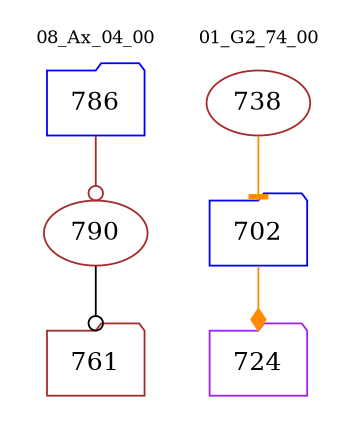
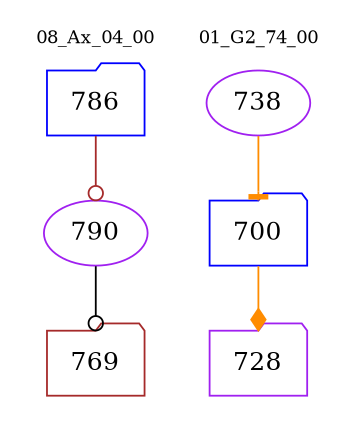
(258, 103) -> (258, 103)
(96, 233) -> (96, 233)
(258, 233) -> (258, 233)
(96, 363) -> (96, 363)
(258, 363) -> (258, 363)
